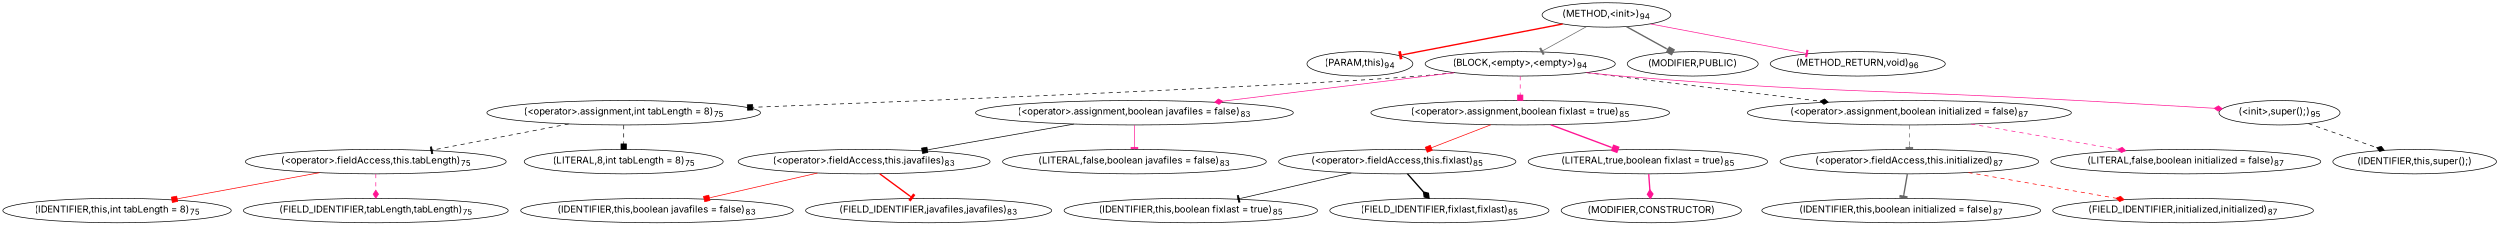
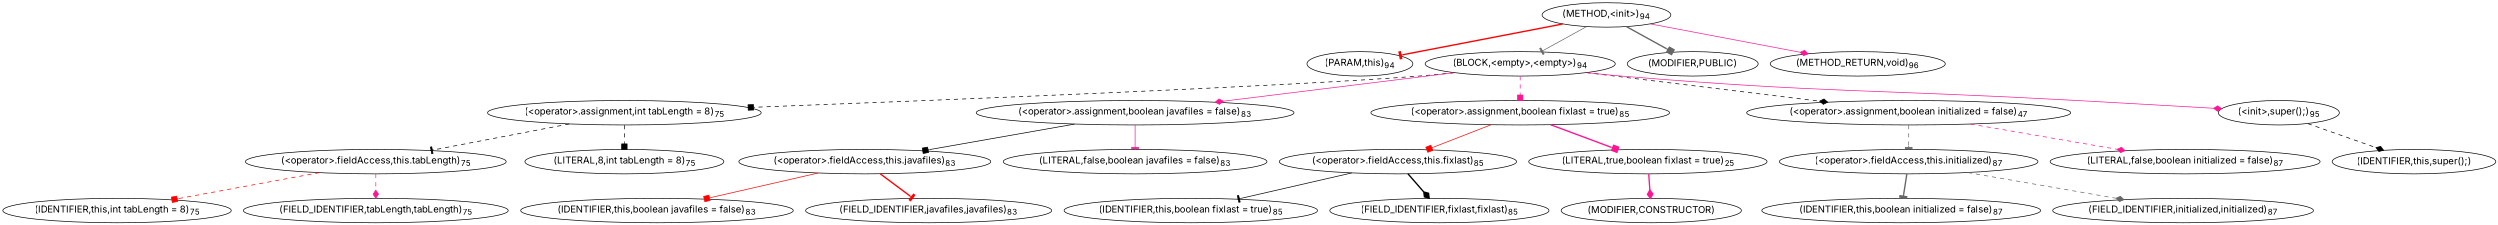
(1728, 39) -> (1725, 38)
(2023, 112) -> (2023, 112)
(1729, 161) -> (1729, 161)
(2042, 185) -> (2042, 185)
(249, 186) -> (249, 186)
